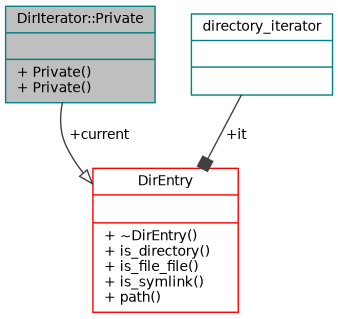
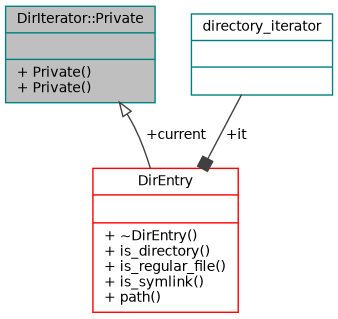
(64, 140) -> (141, 141)
(152, 267) -> (166, 267)
